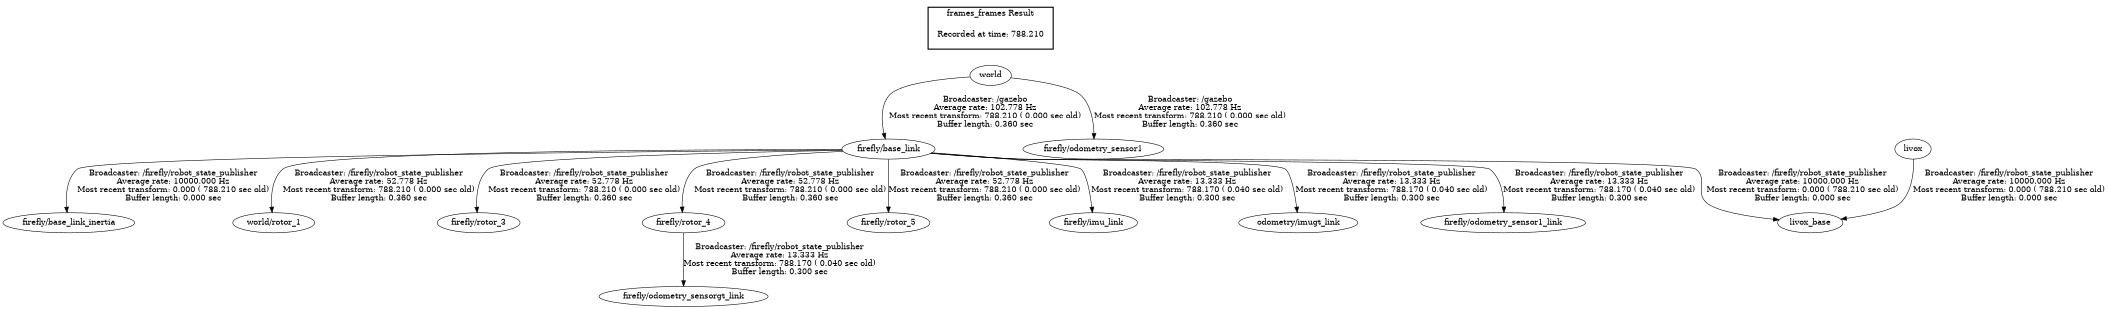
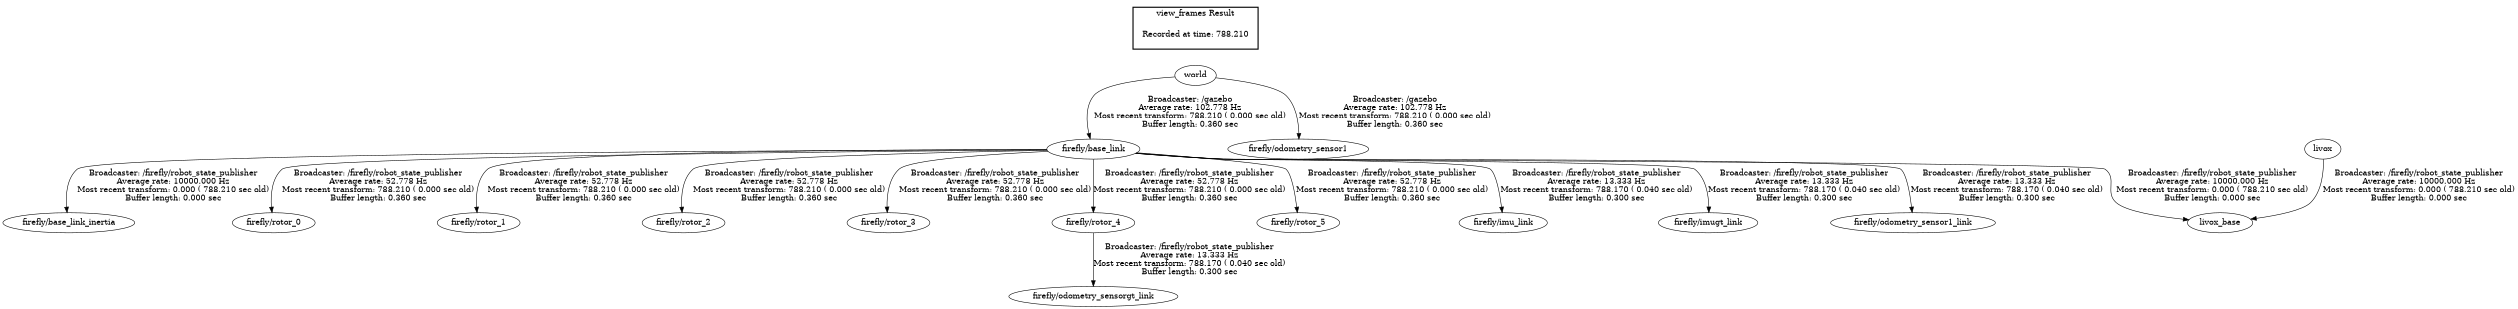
(991, 14) -> (1196, 14)
(274, 223) -> (479, 223)
none -> (274, 223)
none -> (684, 223)
(1298, 223) -> (1708, 223)
